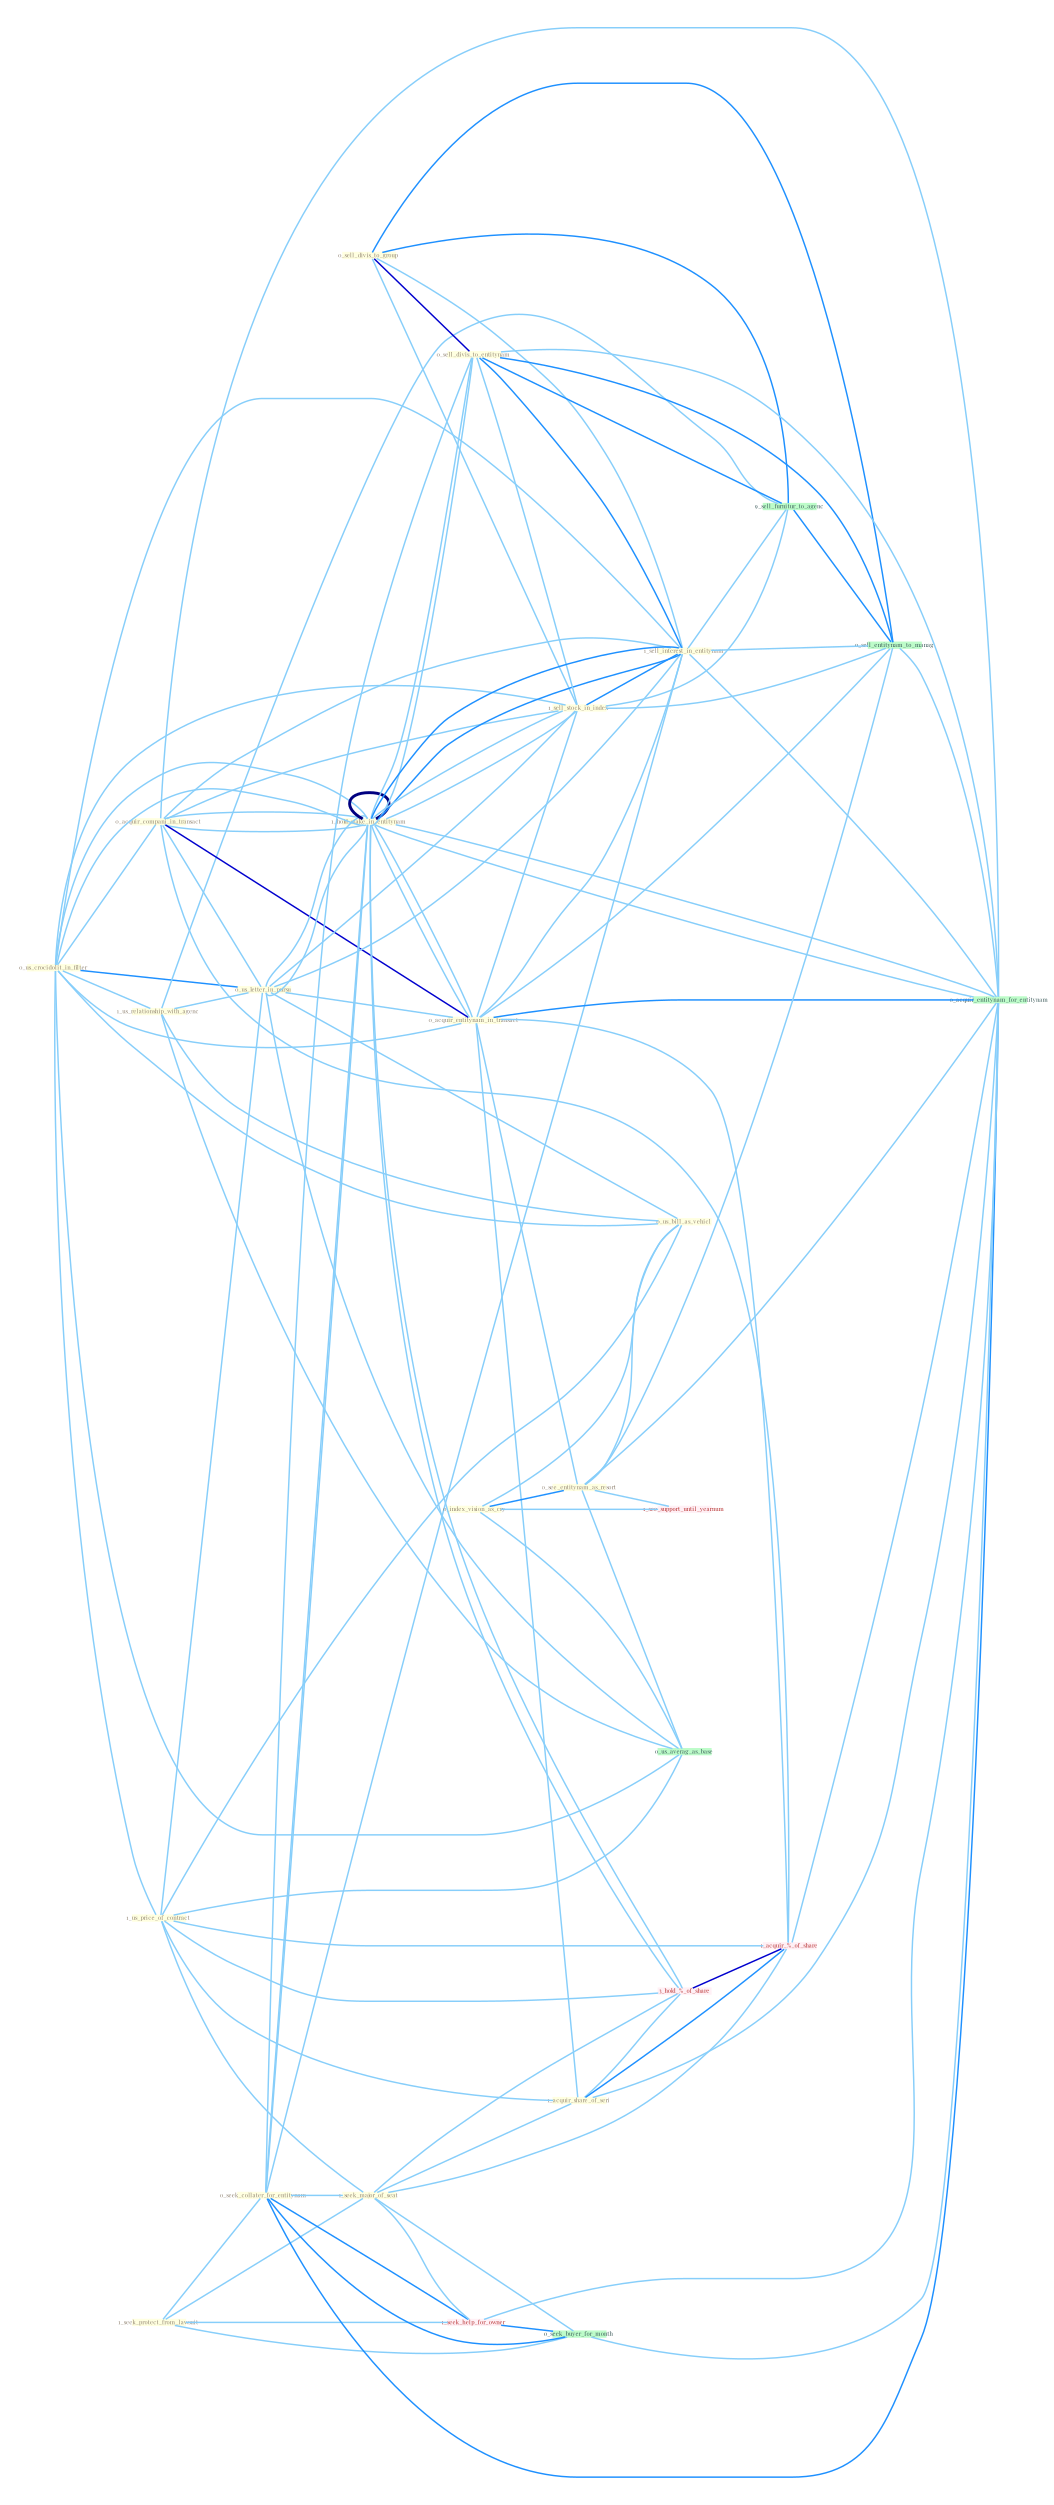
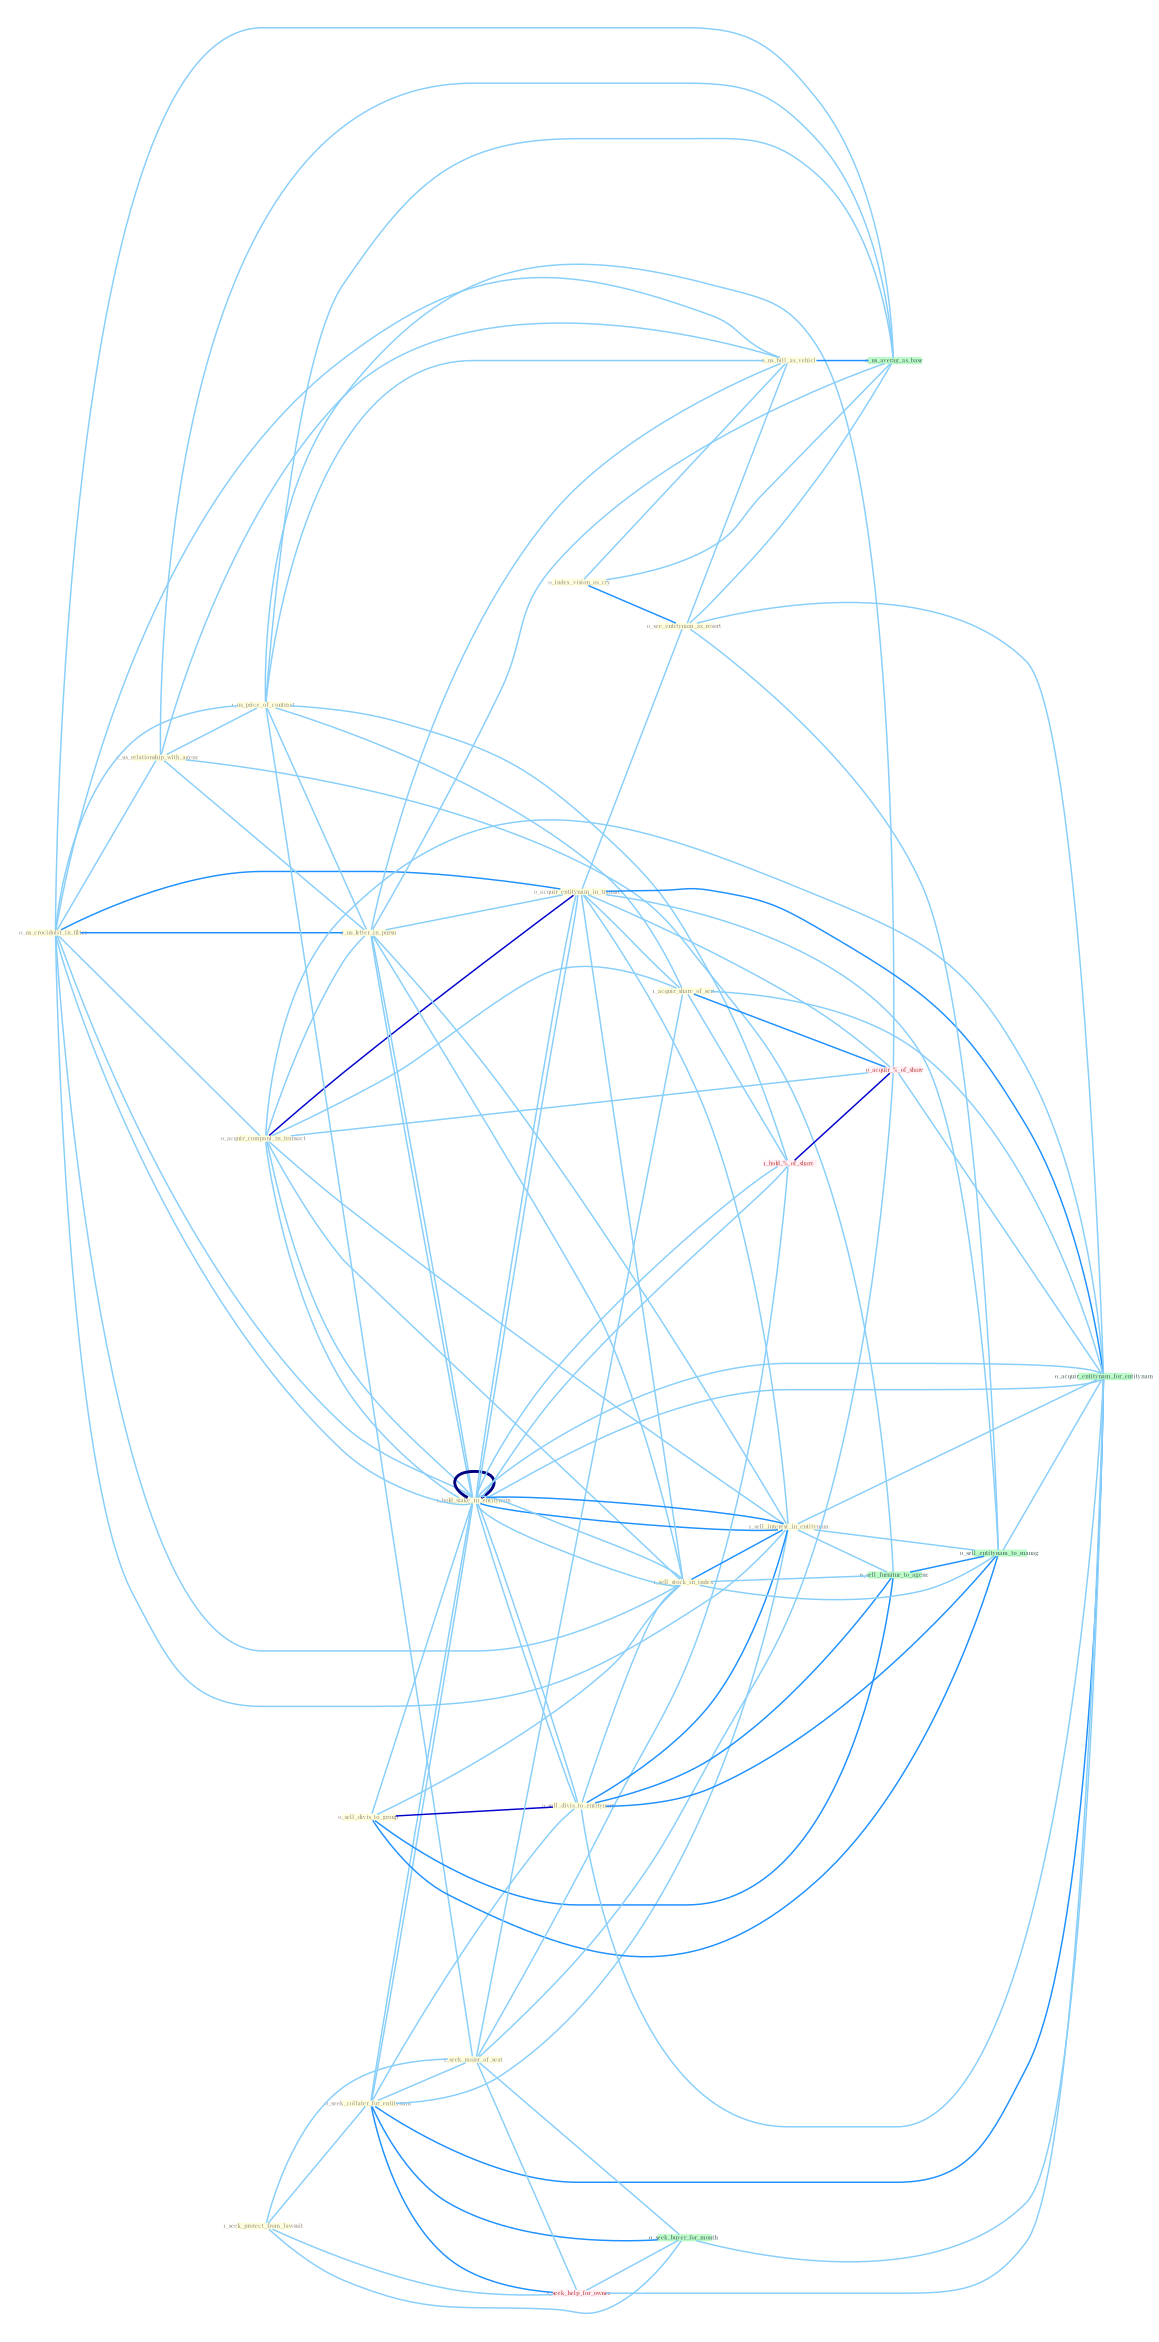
none -> (842, 361)
(587, 425) -> (429, 1635)
none -> (212, 731)
none -> (468, 1022)
(239, 1046) -> (319, 871)
(685, 1509) -> none
(790, 1946) -> (895, 1070)
(685, 1991) -> (790, 1163)
(527, 2328) -> (632, 2265)
